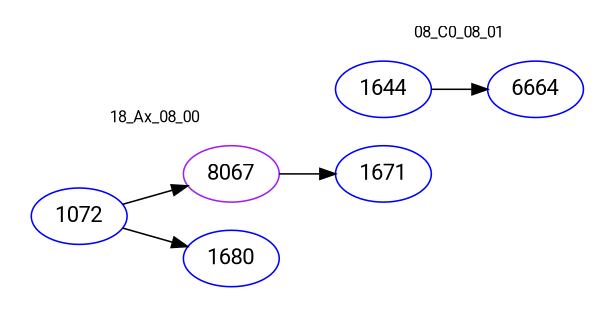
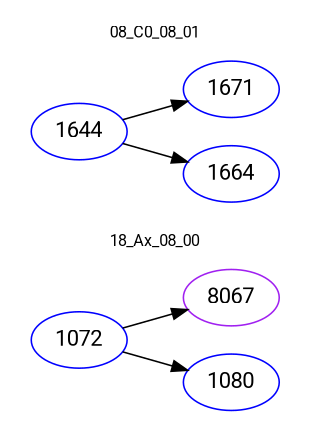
(536, 89) -> (231, 174)
(301, 174) -> (147, 113)
(231, 258) -> (231, 382)
